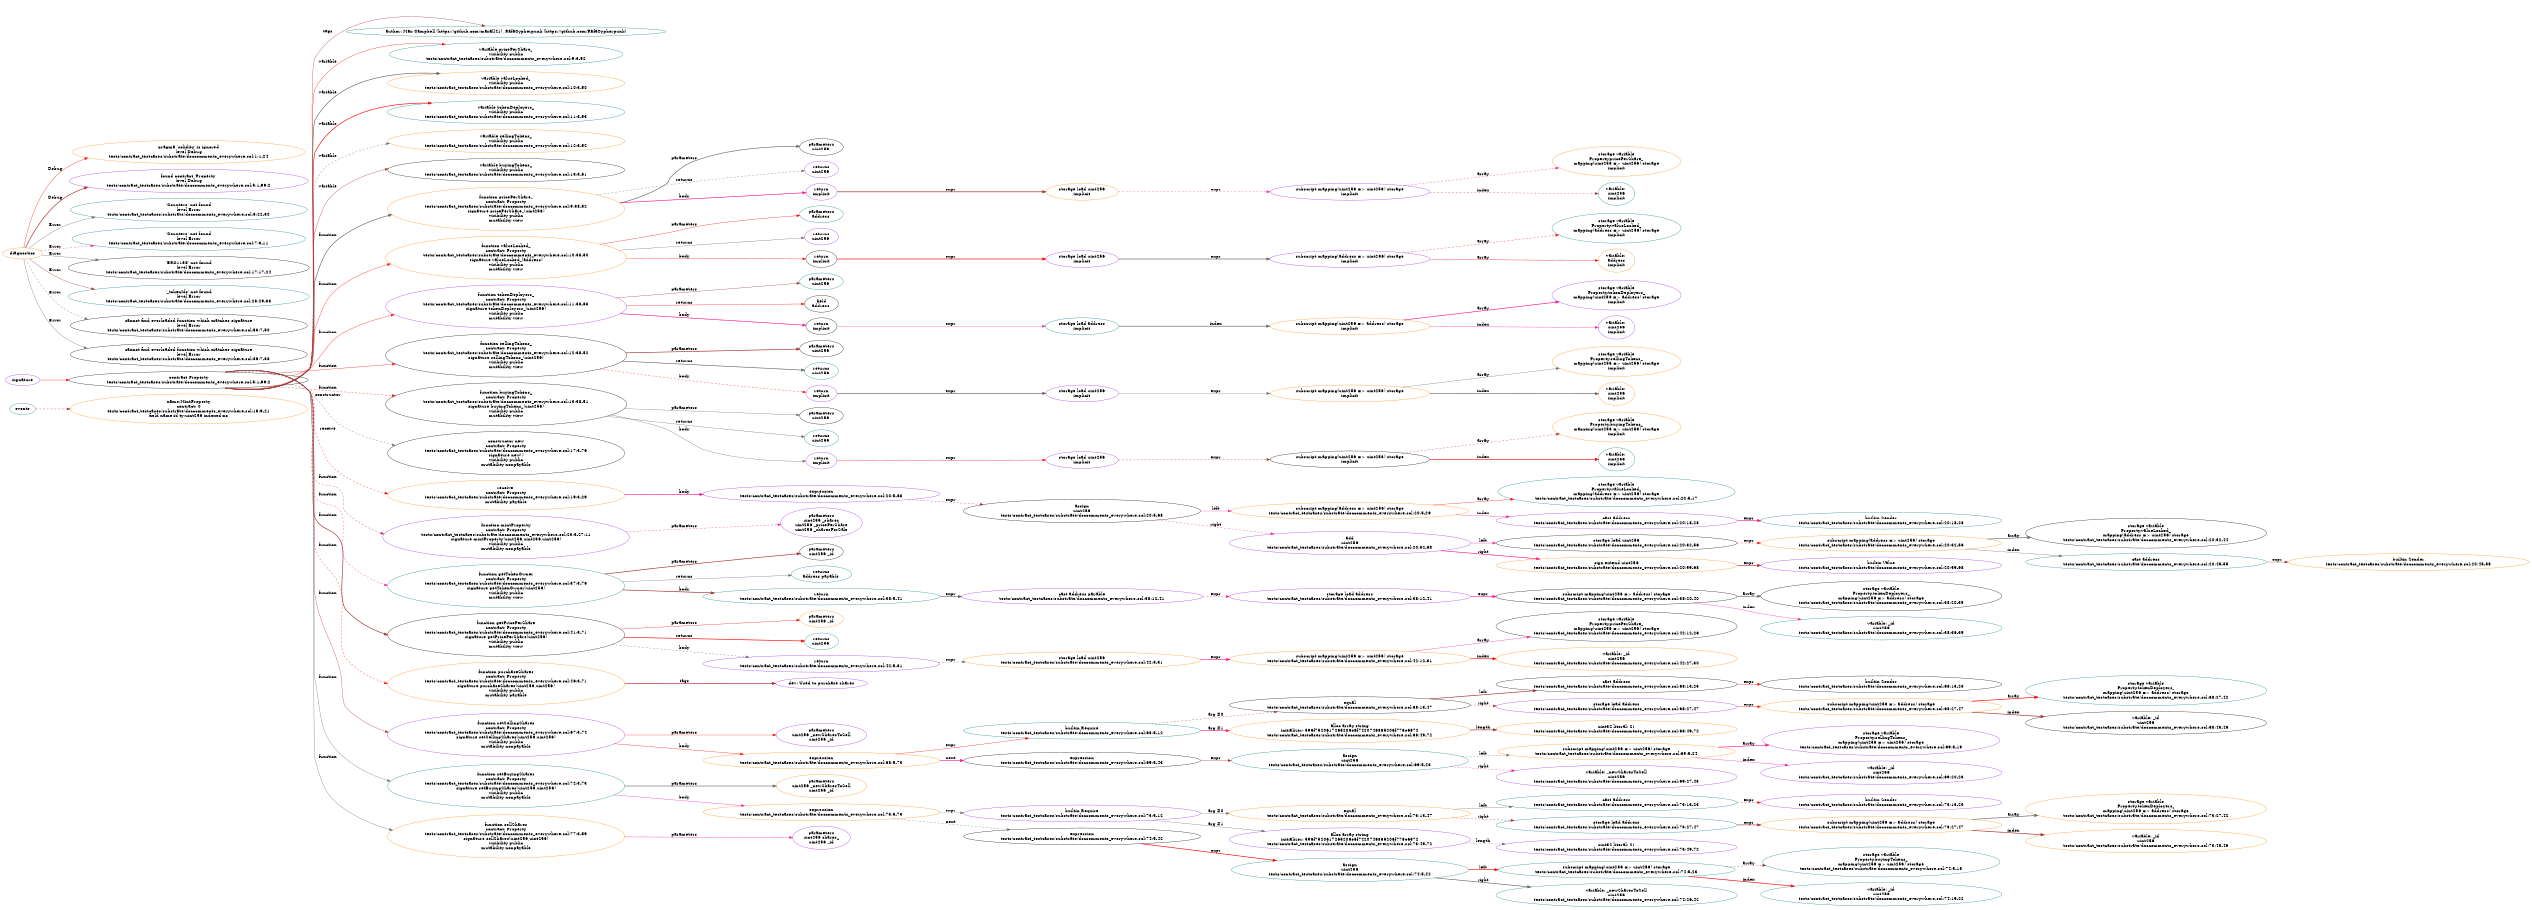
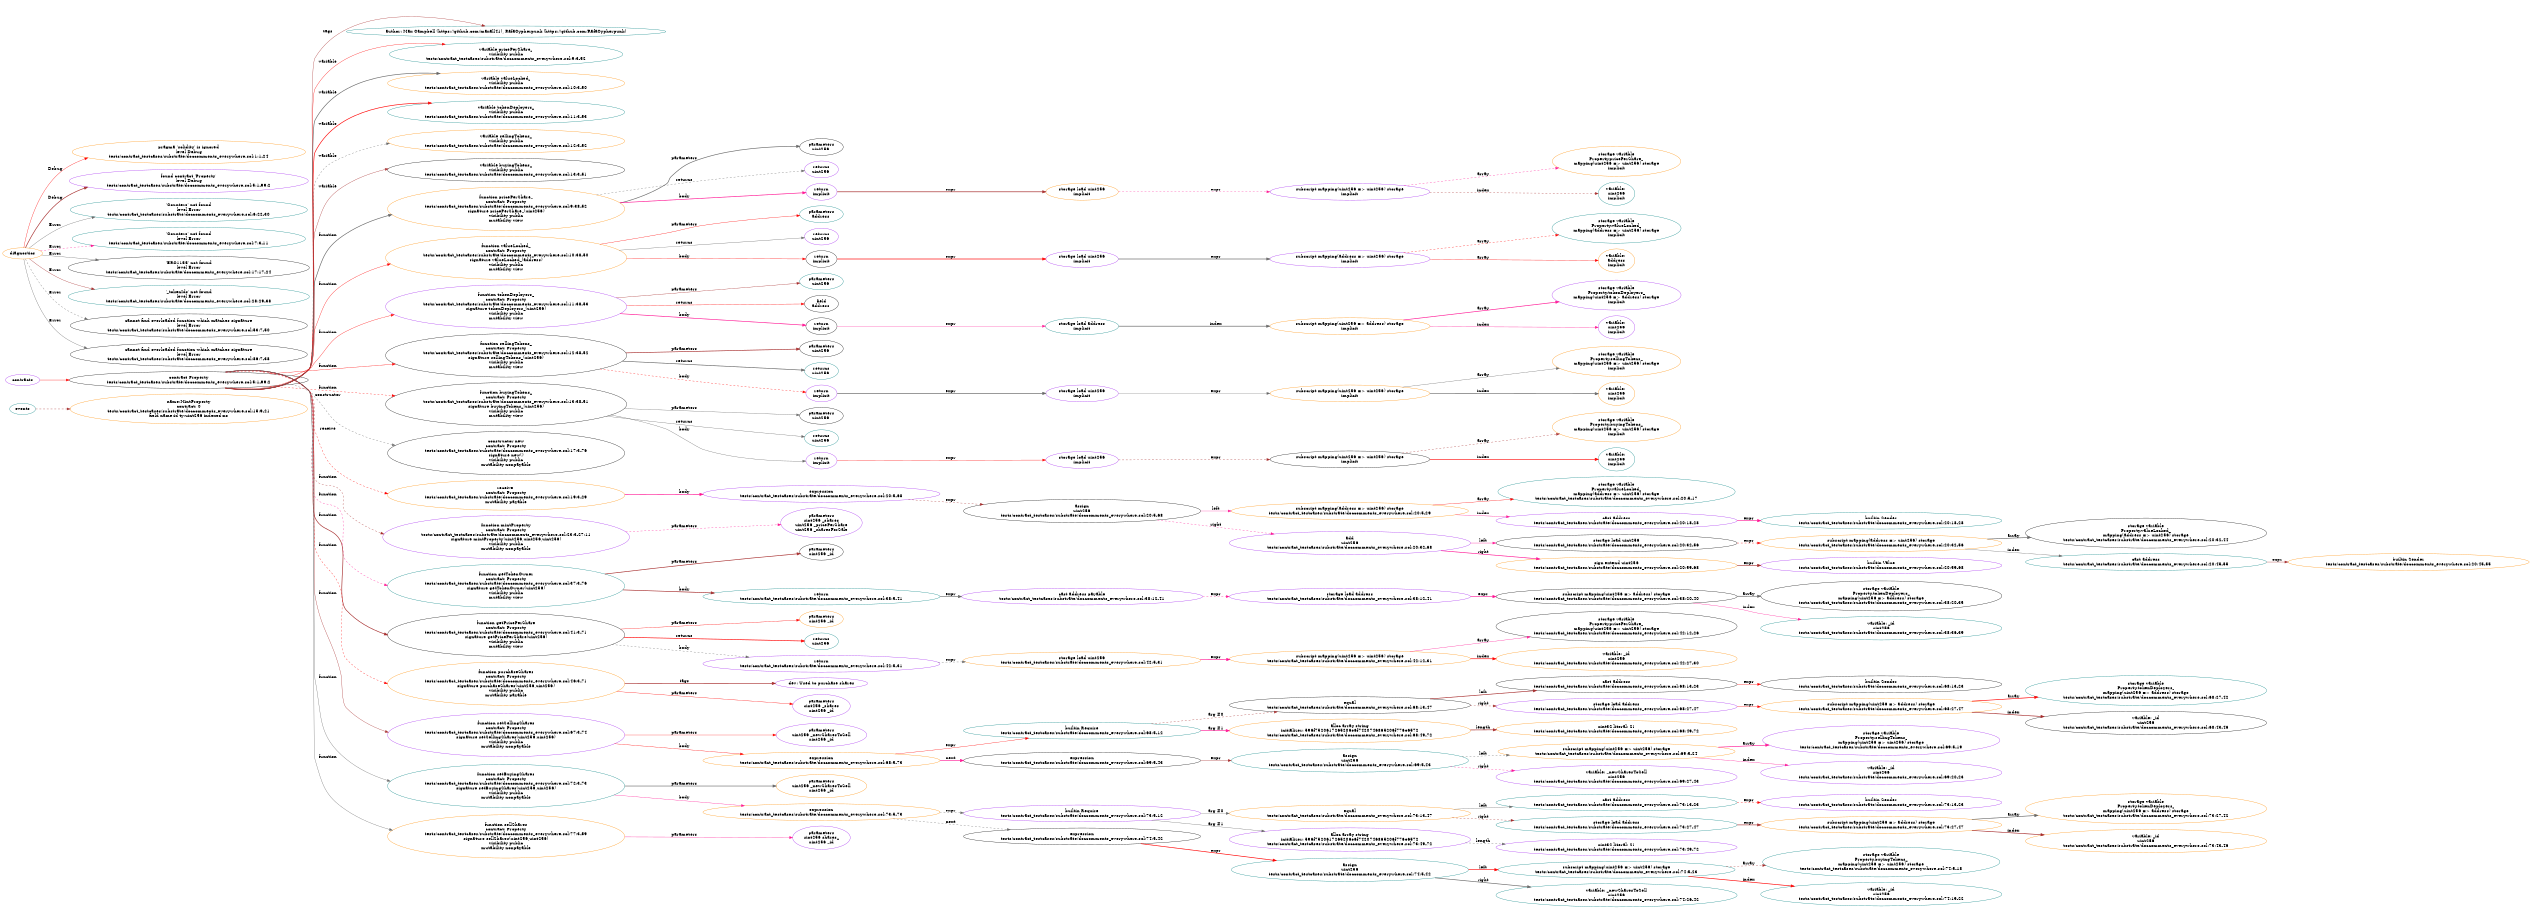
(23, 380) -> (23, 380)
(821, 574) -> none
none -> (821, 706)
